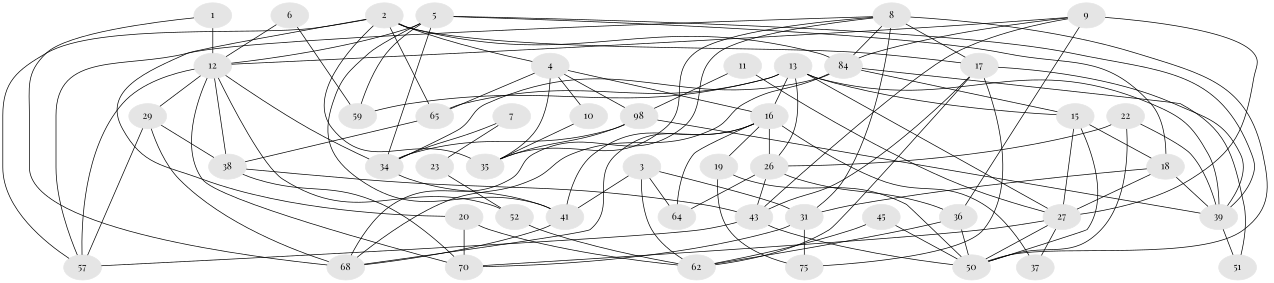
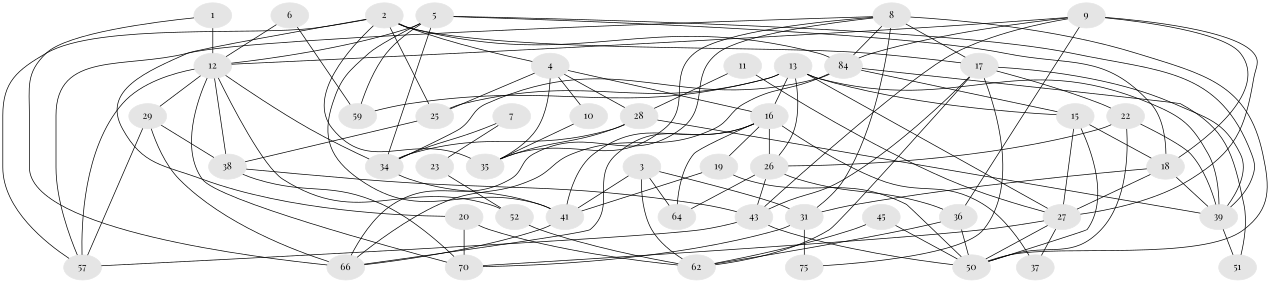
none -> (1238, 51)
none -> (1083, 97)
(435, 116) -> (435, 116)
(639, 116) -> (639, 116)
(734, 236) -> (648, 190)
(346, 267) -> (346, 267)
